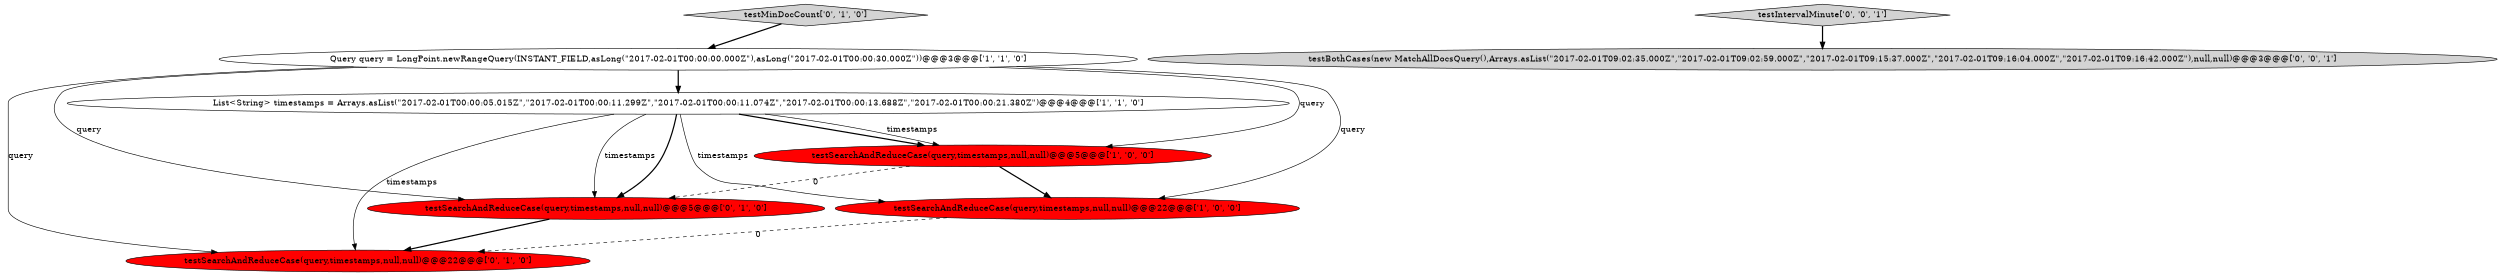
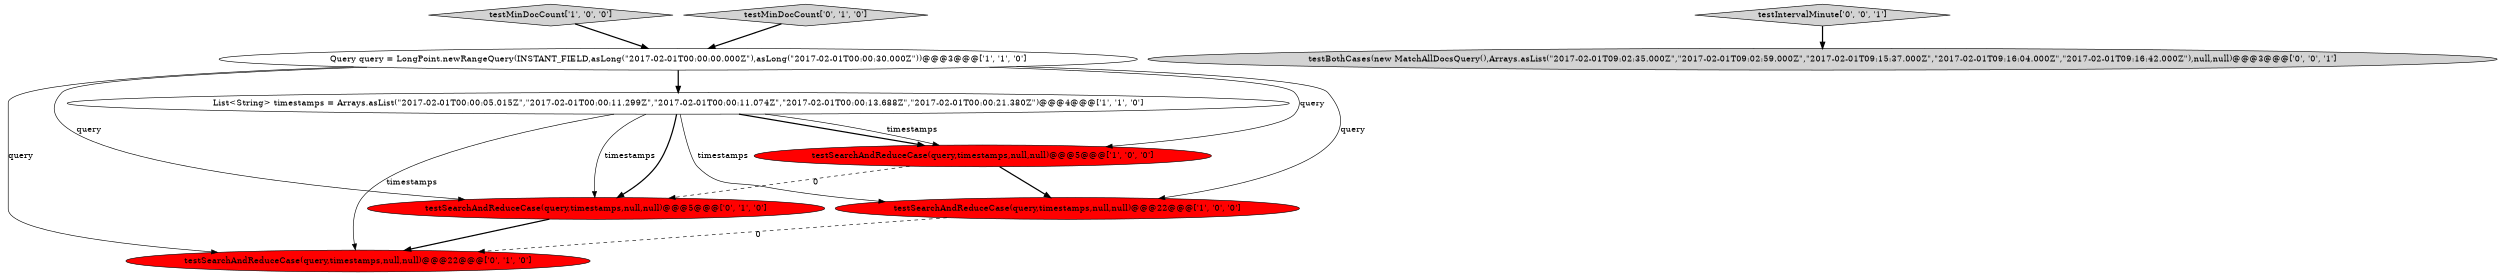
none -> (551, 15)
